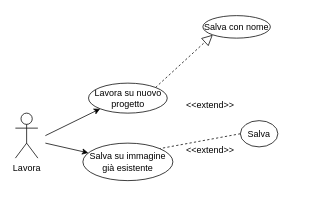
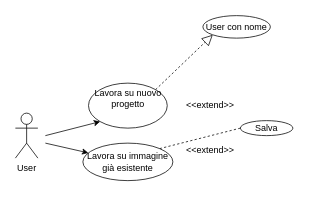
(237, 27) -> (237, 27)
(128, 98) -> (128, 105)
(259, 134) -> (267, 128)
(128, 162) -> (128, 162)
(27, 169) -> (27, 169)
